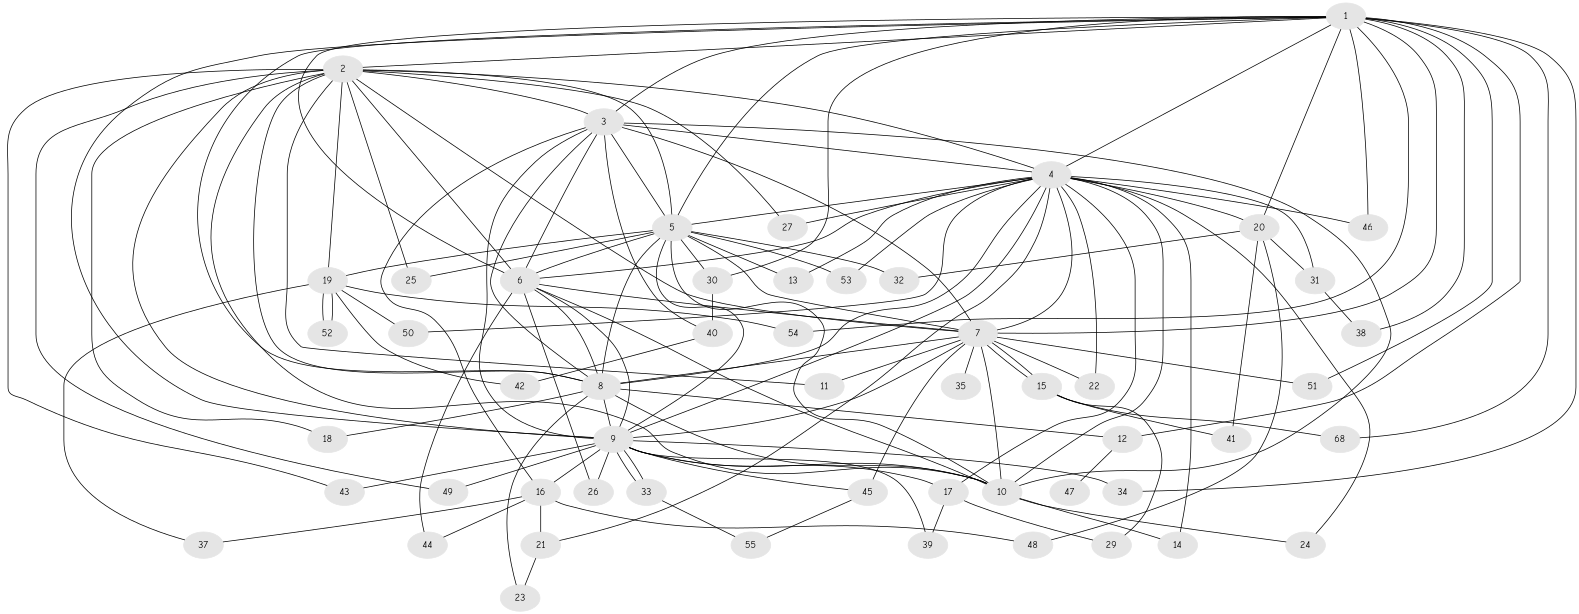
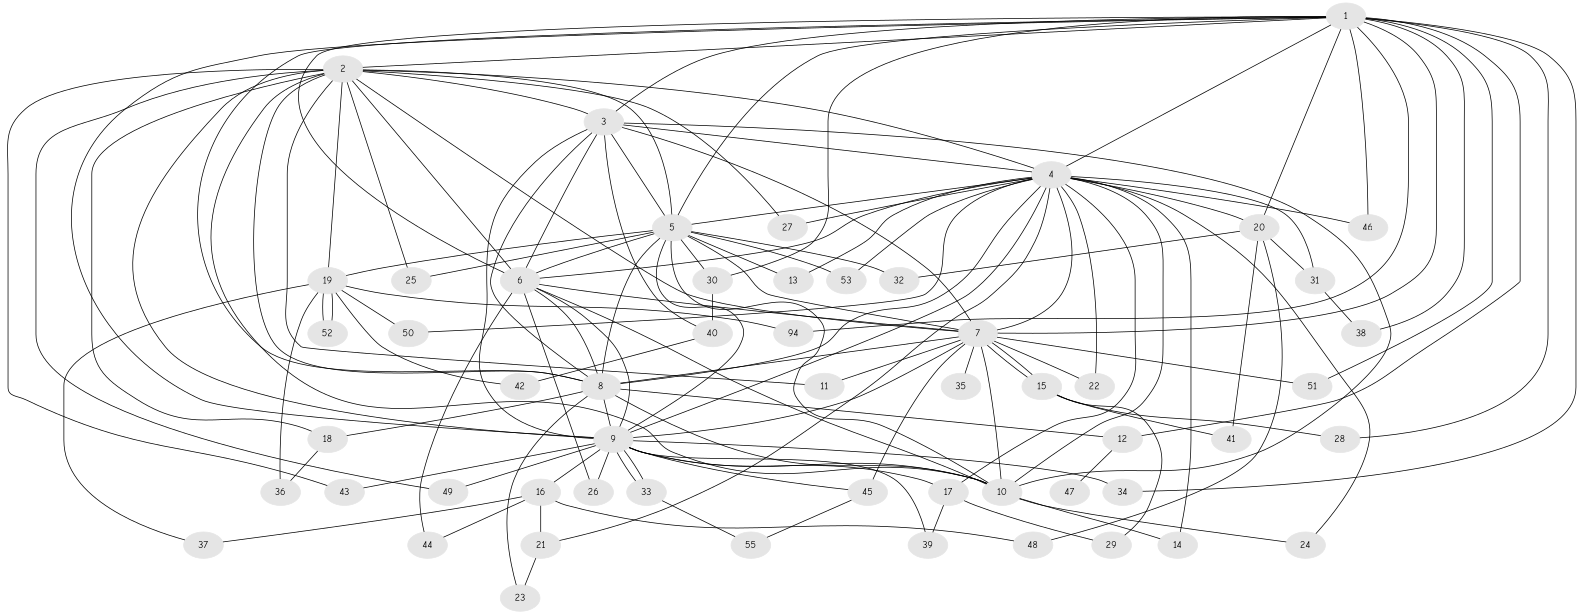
(381, 278) -> none
(793, 334) -> (793, 334)
(1340, 439) -> (1340, 439)
none -> (281, 492)
